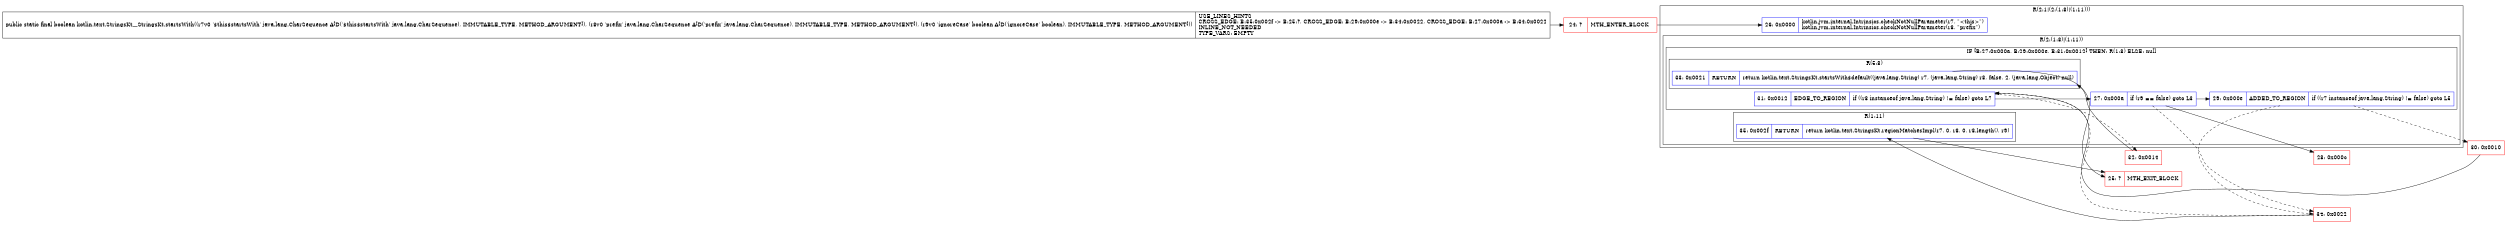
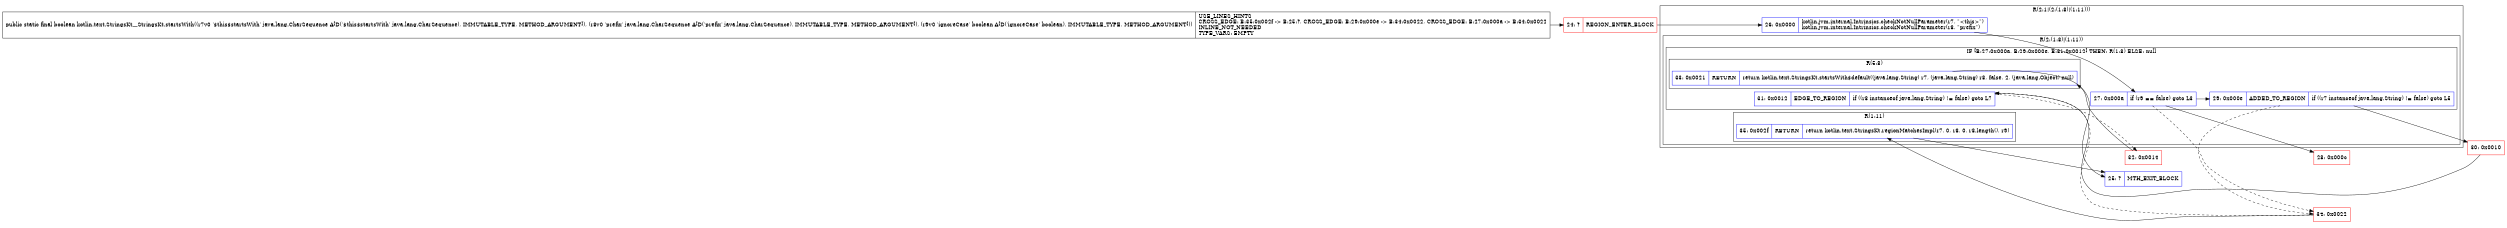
(1620, 25) -> (1620, 25)
(2018, 99) -> (2058, 50)
(2409, 123) -> (2409, 123)
(2143, 179) -> (2143, 179)
